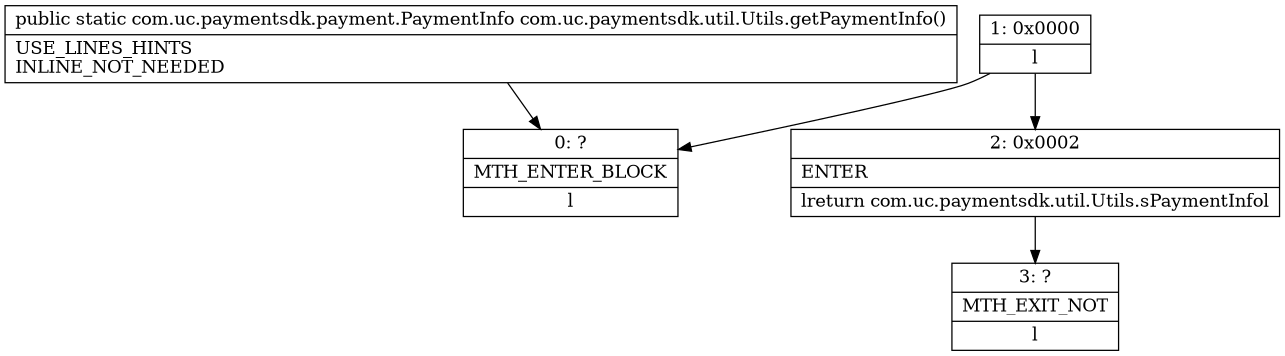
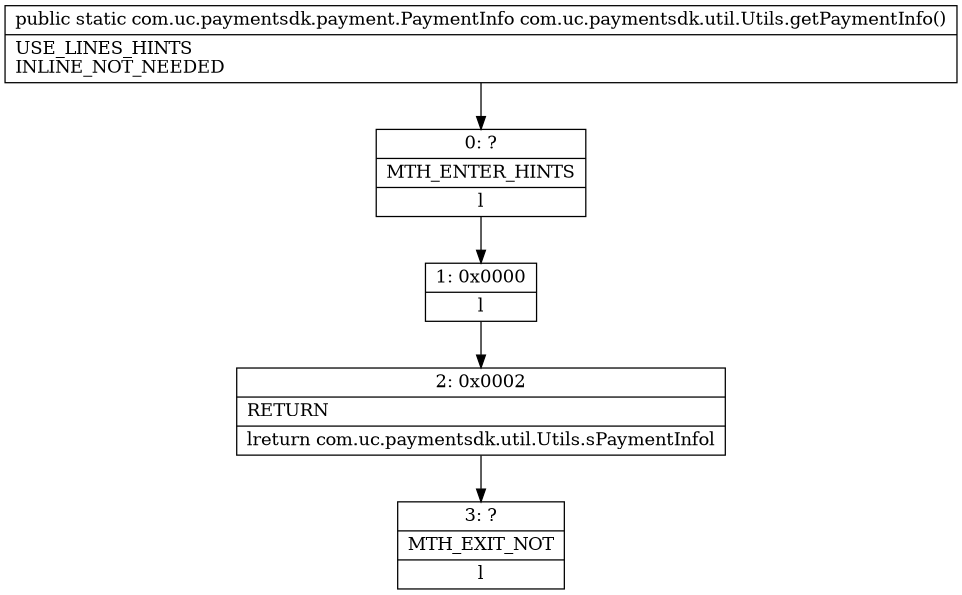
(842, 114) -> (481, 233)
(571, 172) -> (481, 172)
(835, 172) -> (288, 411)
